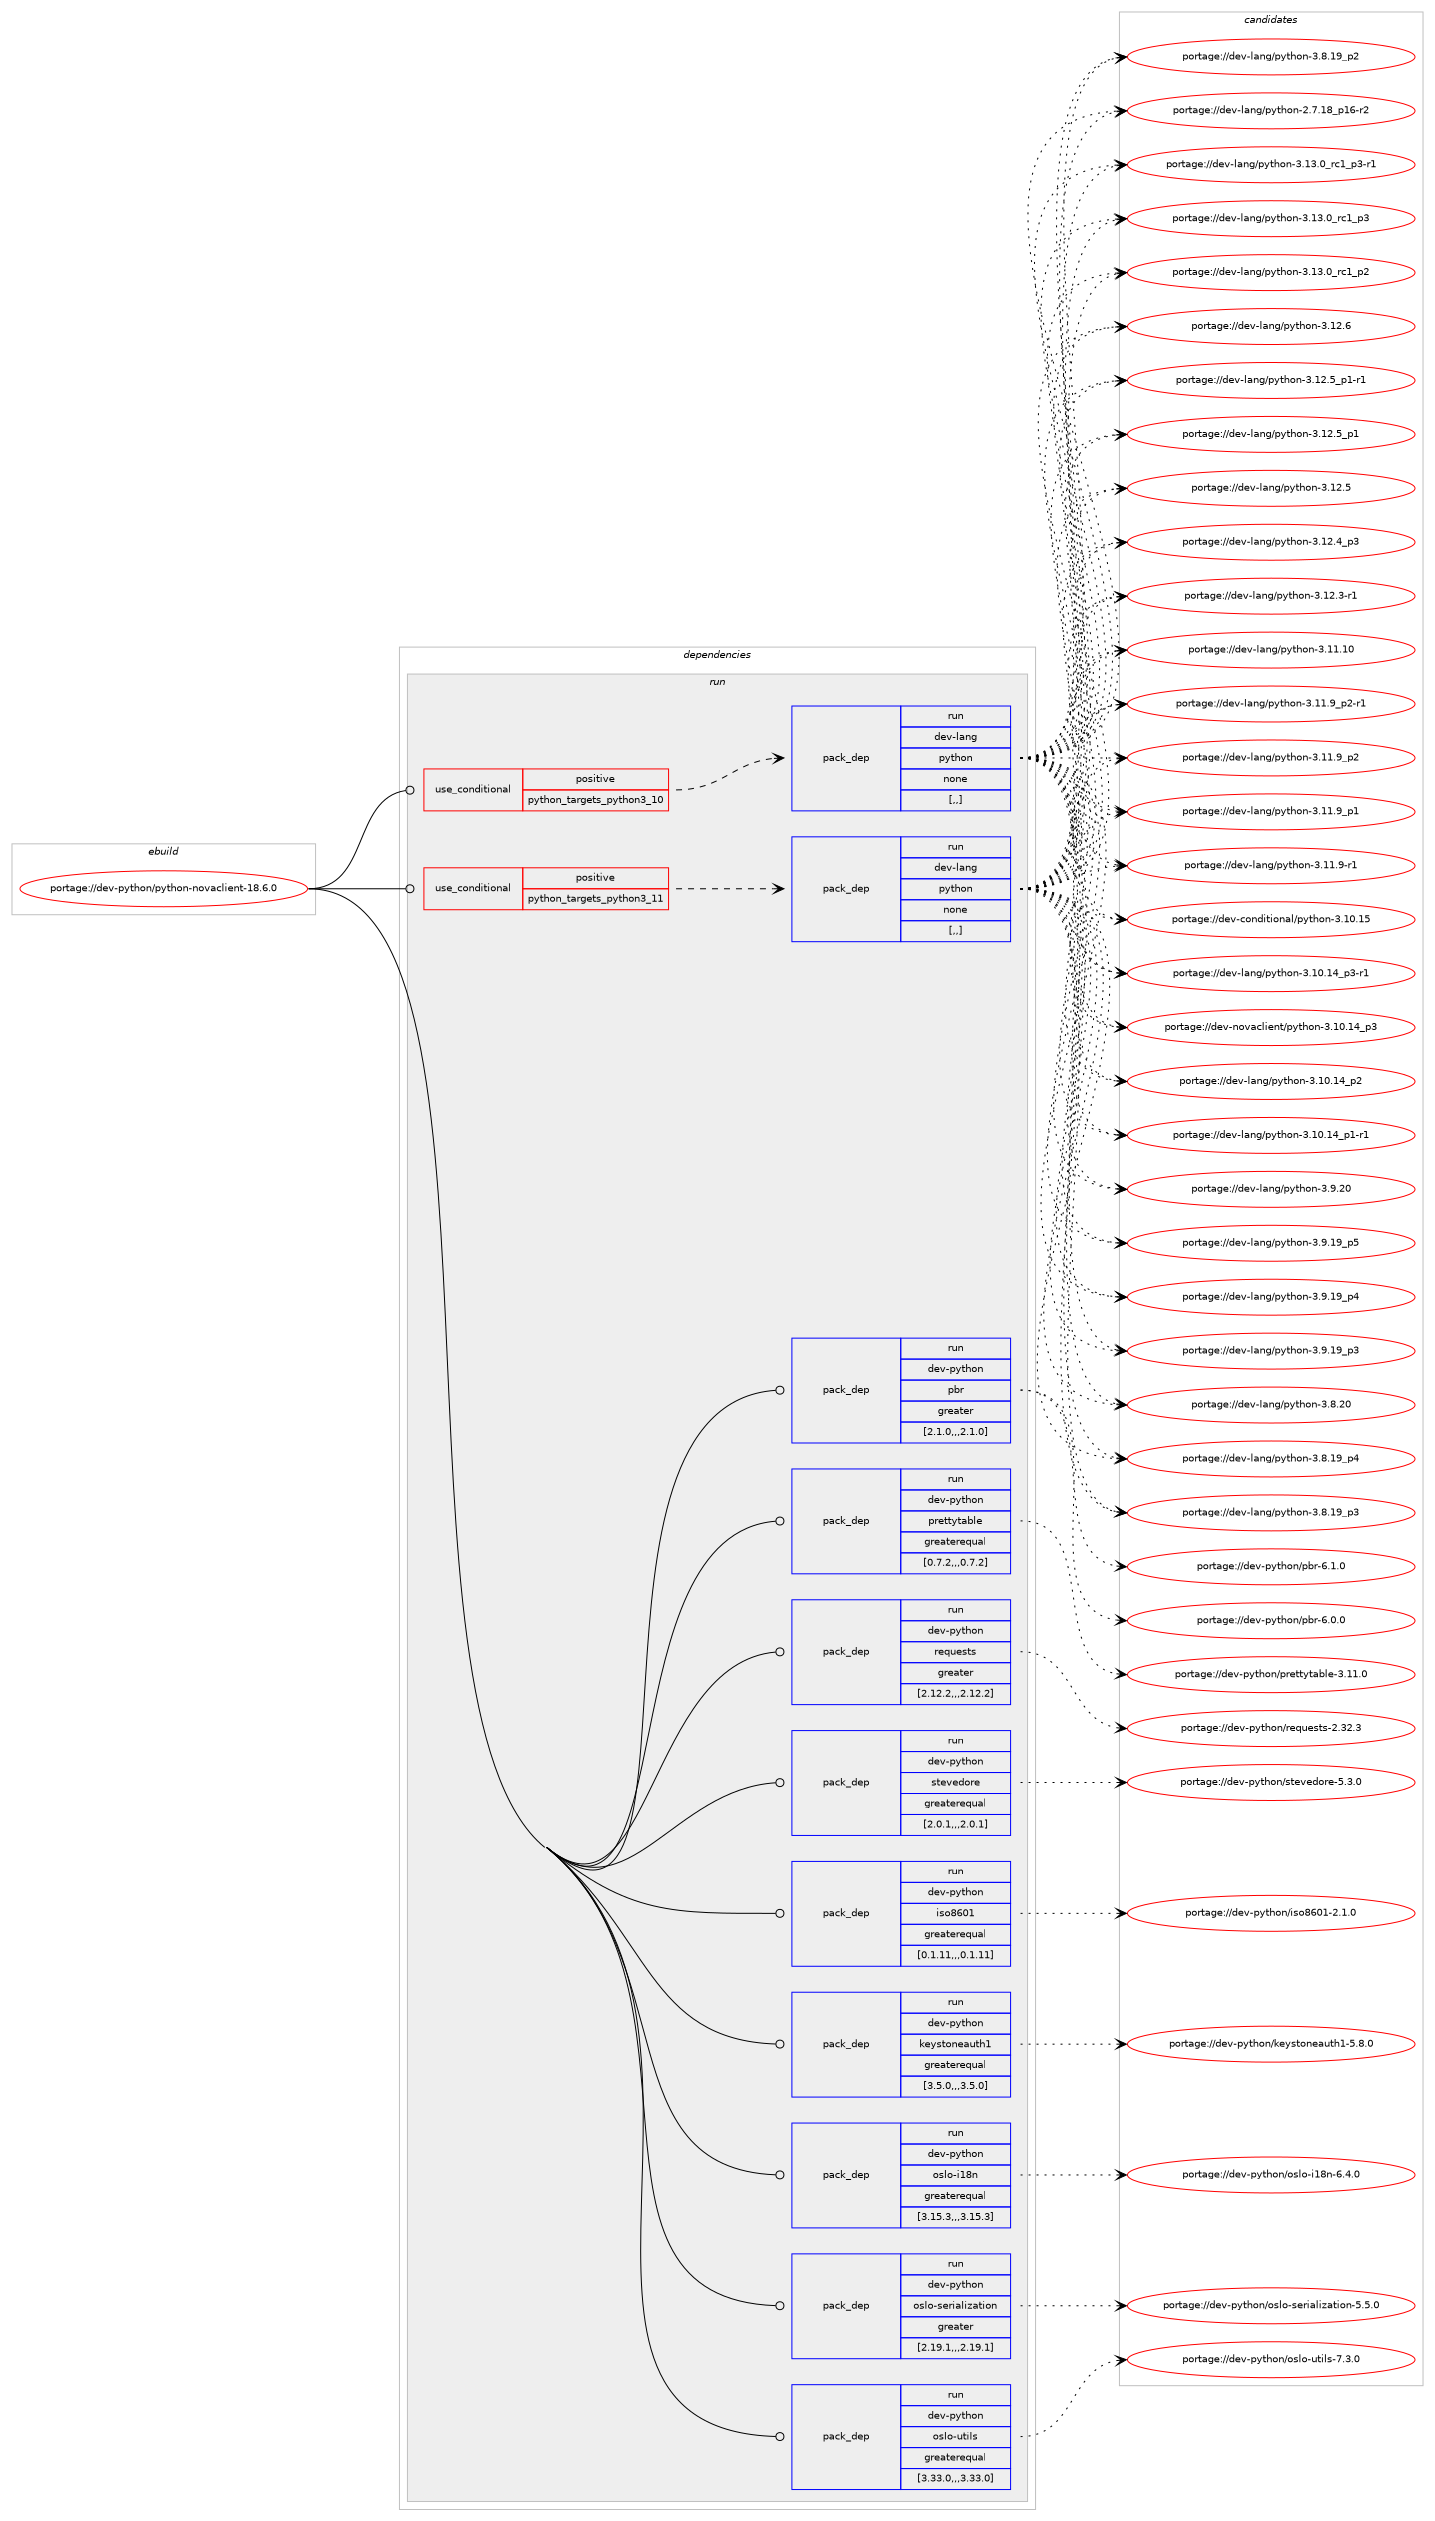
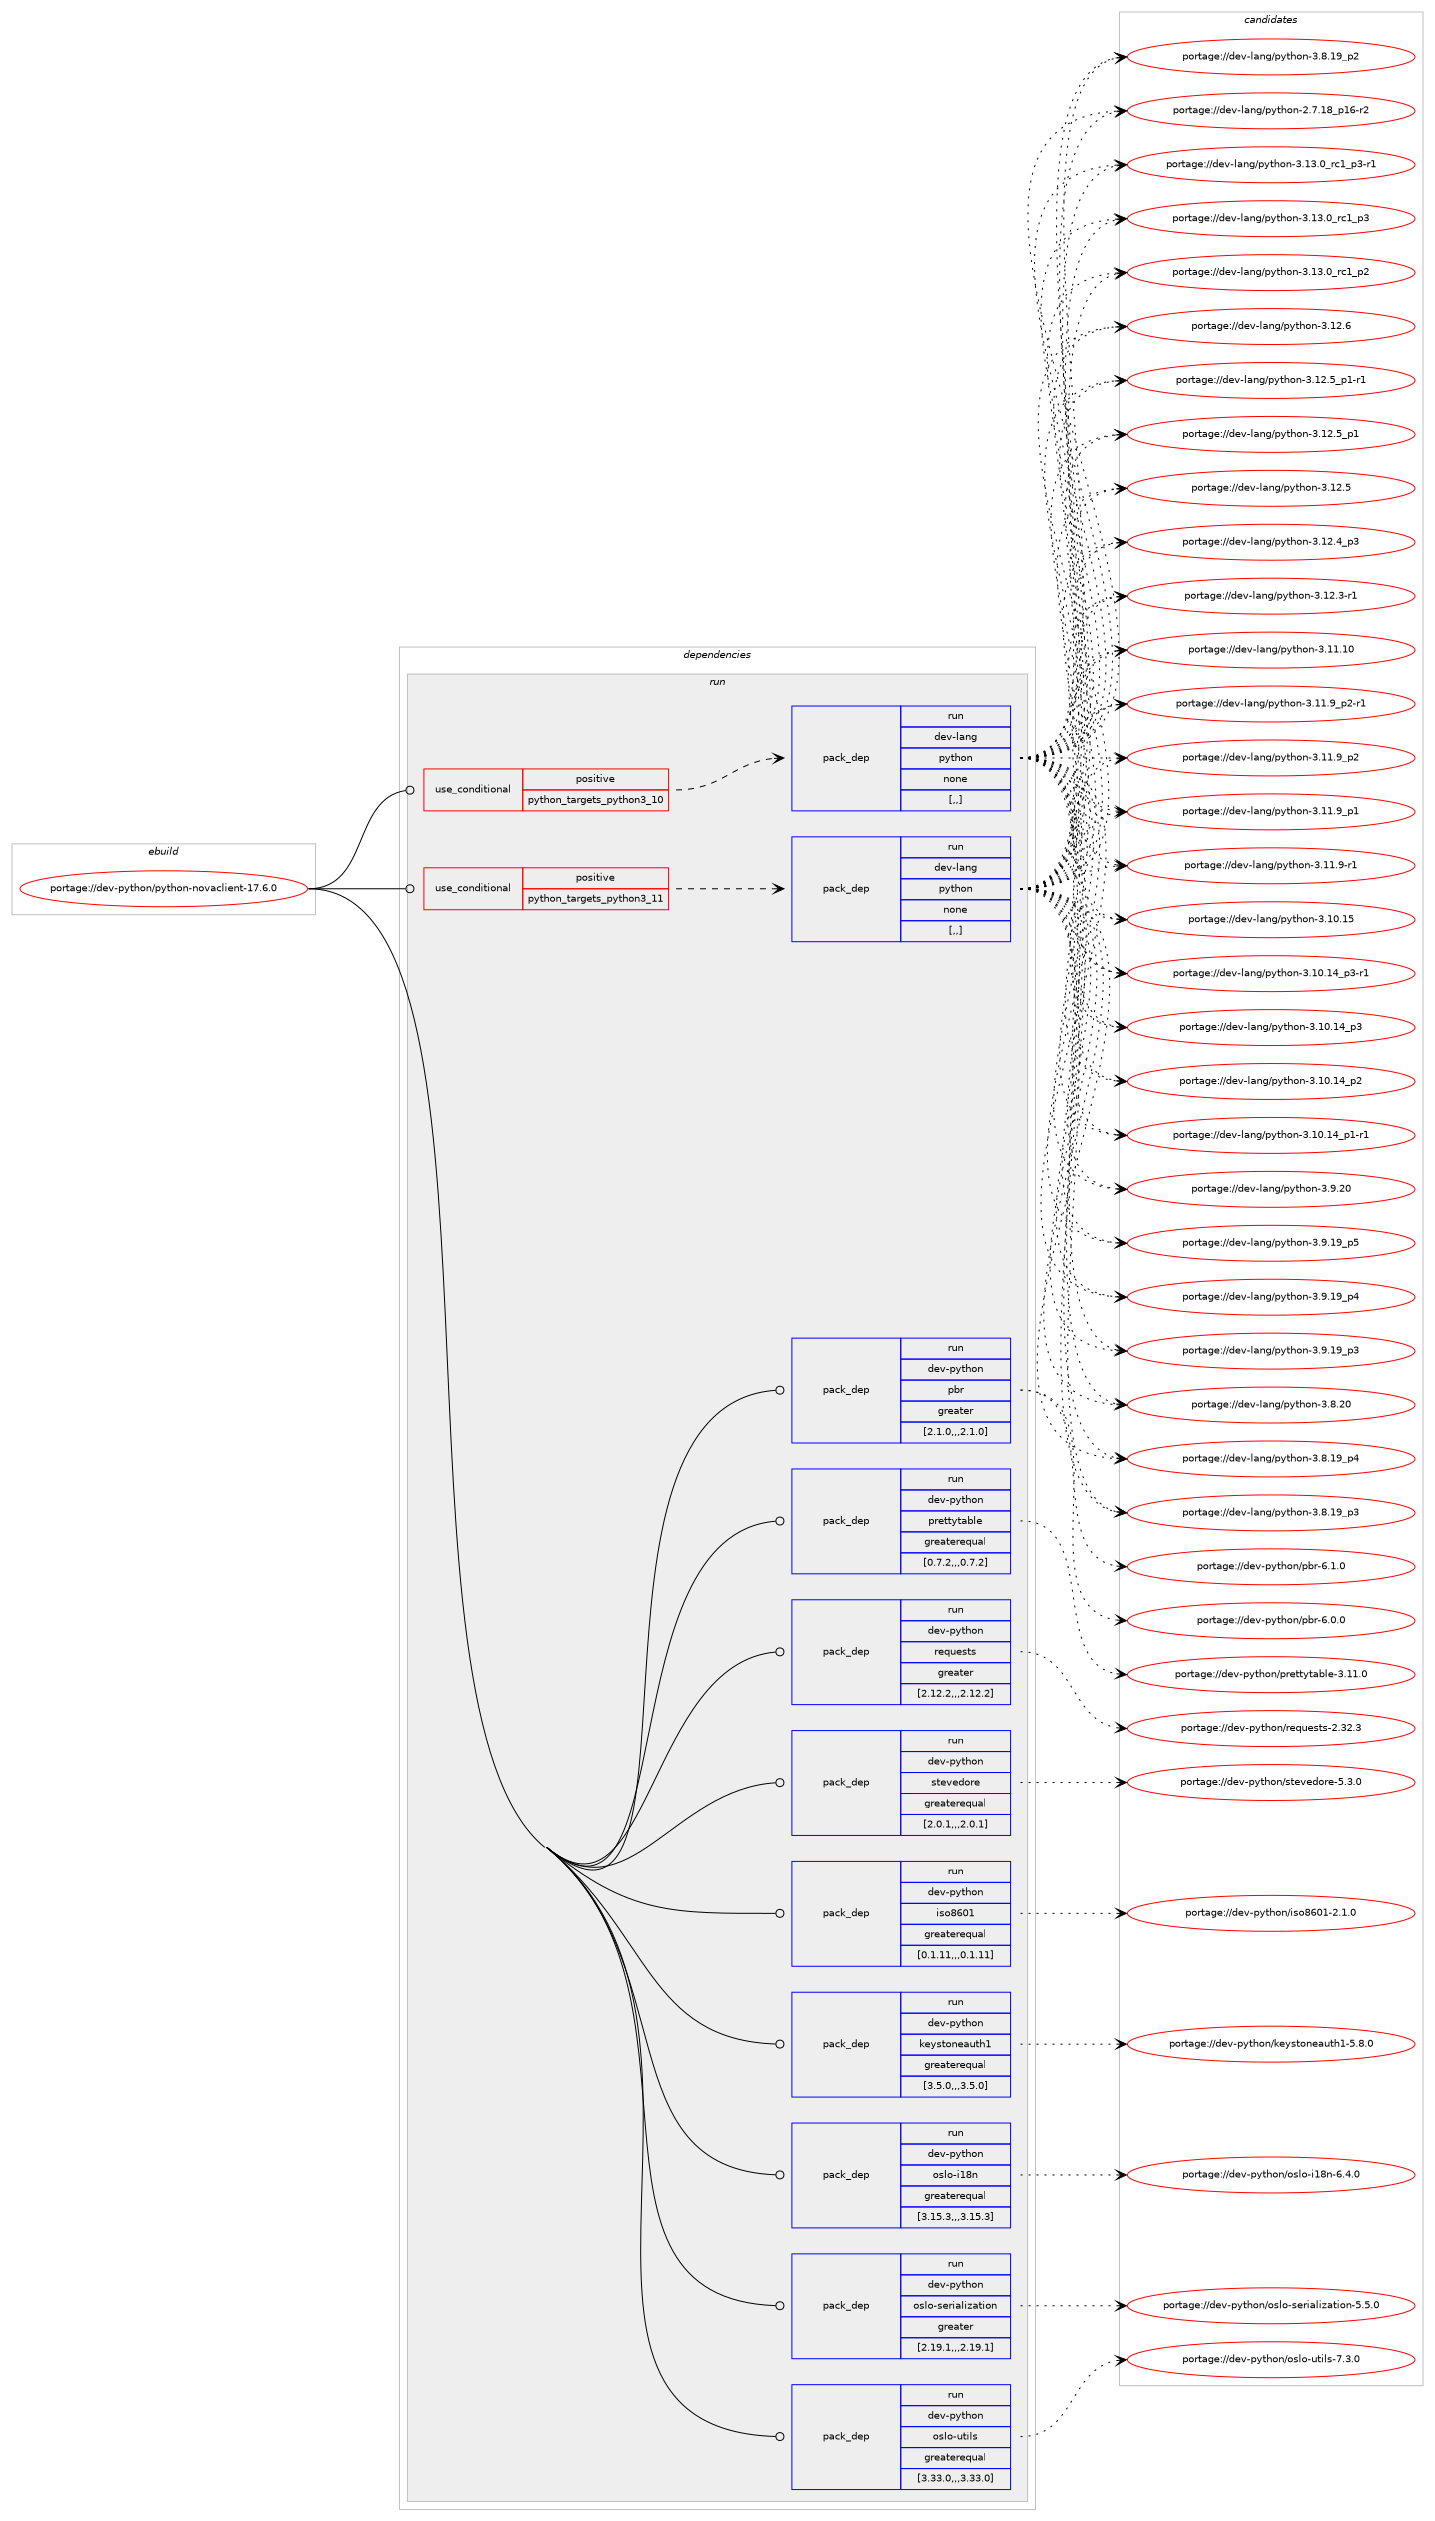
(164, 889) -> (164, 889)
(1271, 920) -> (1271, 920)
(1271, 1028) -> (1271, 1028)
